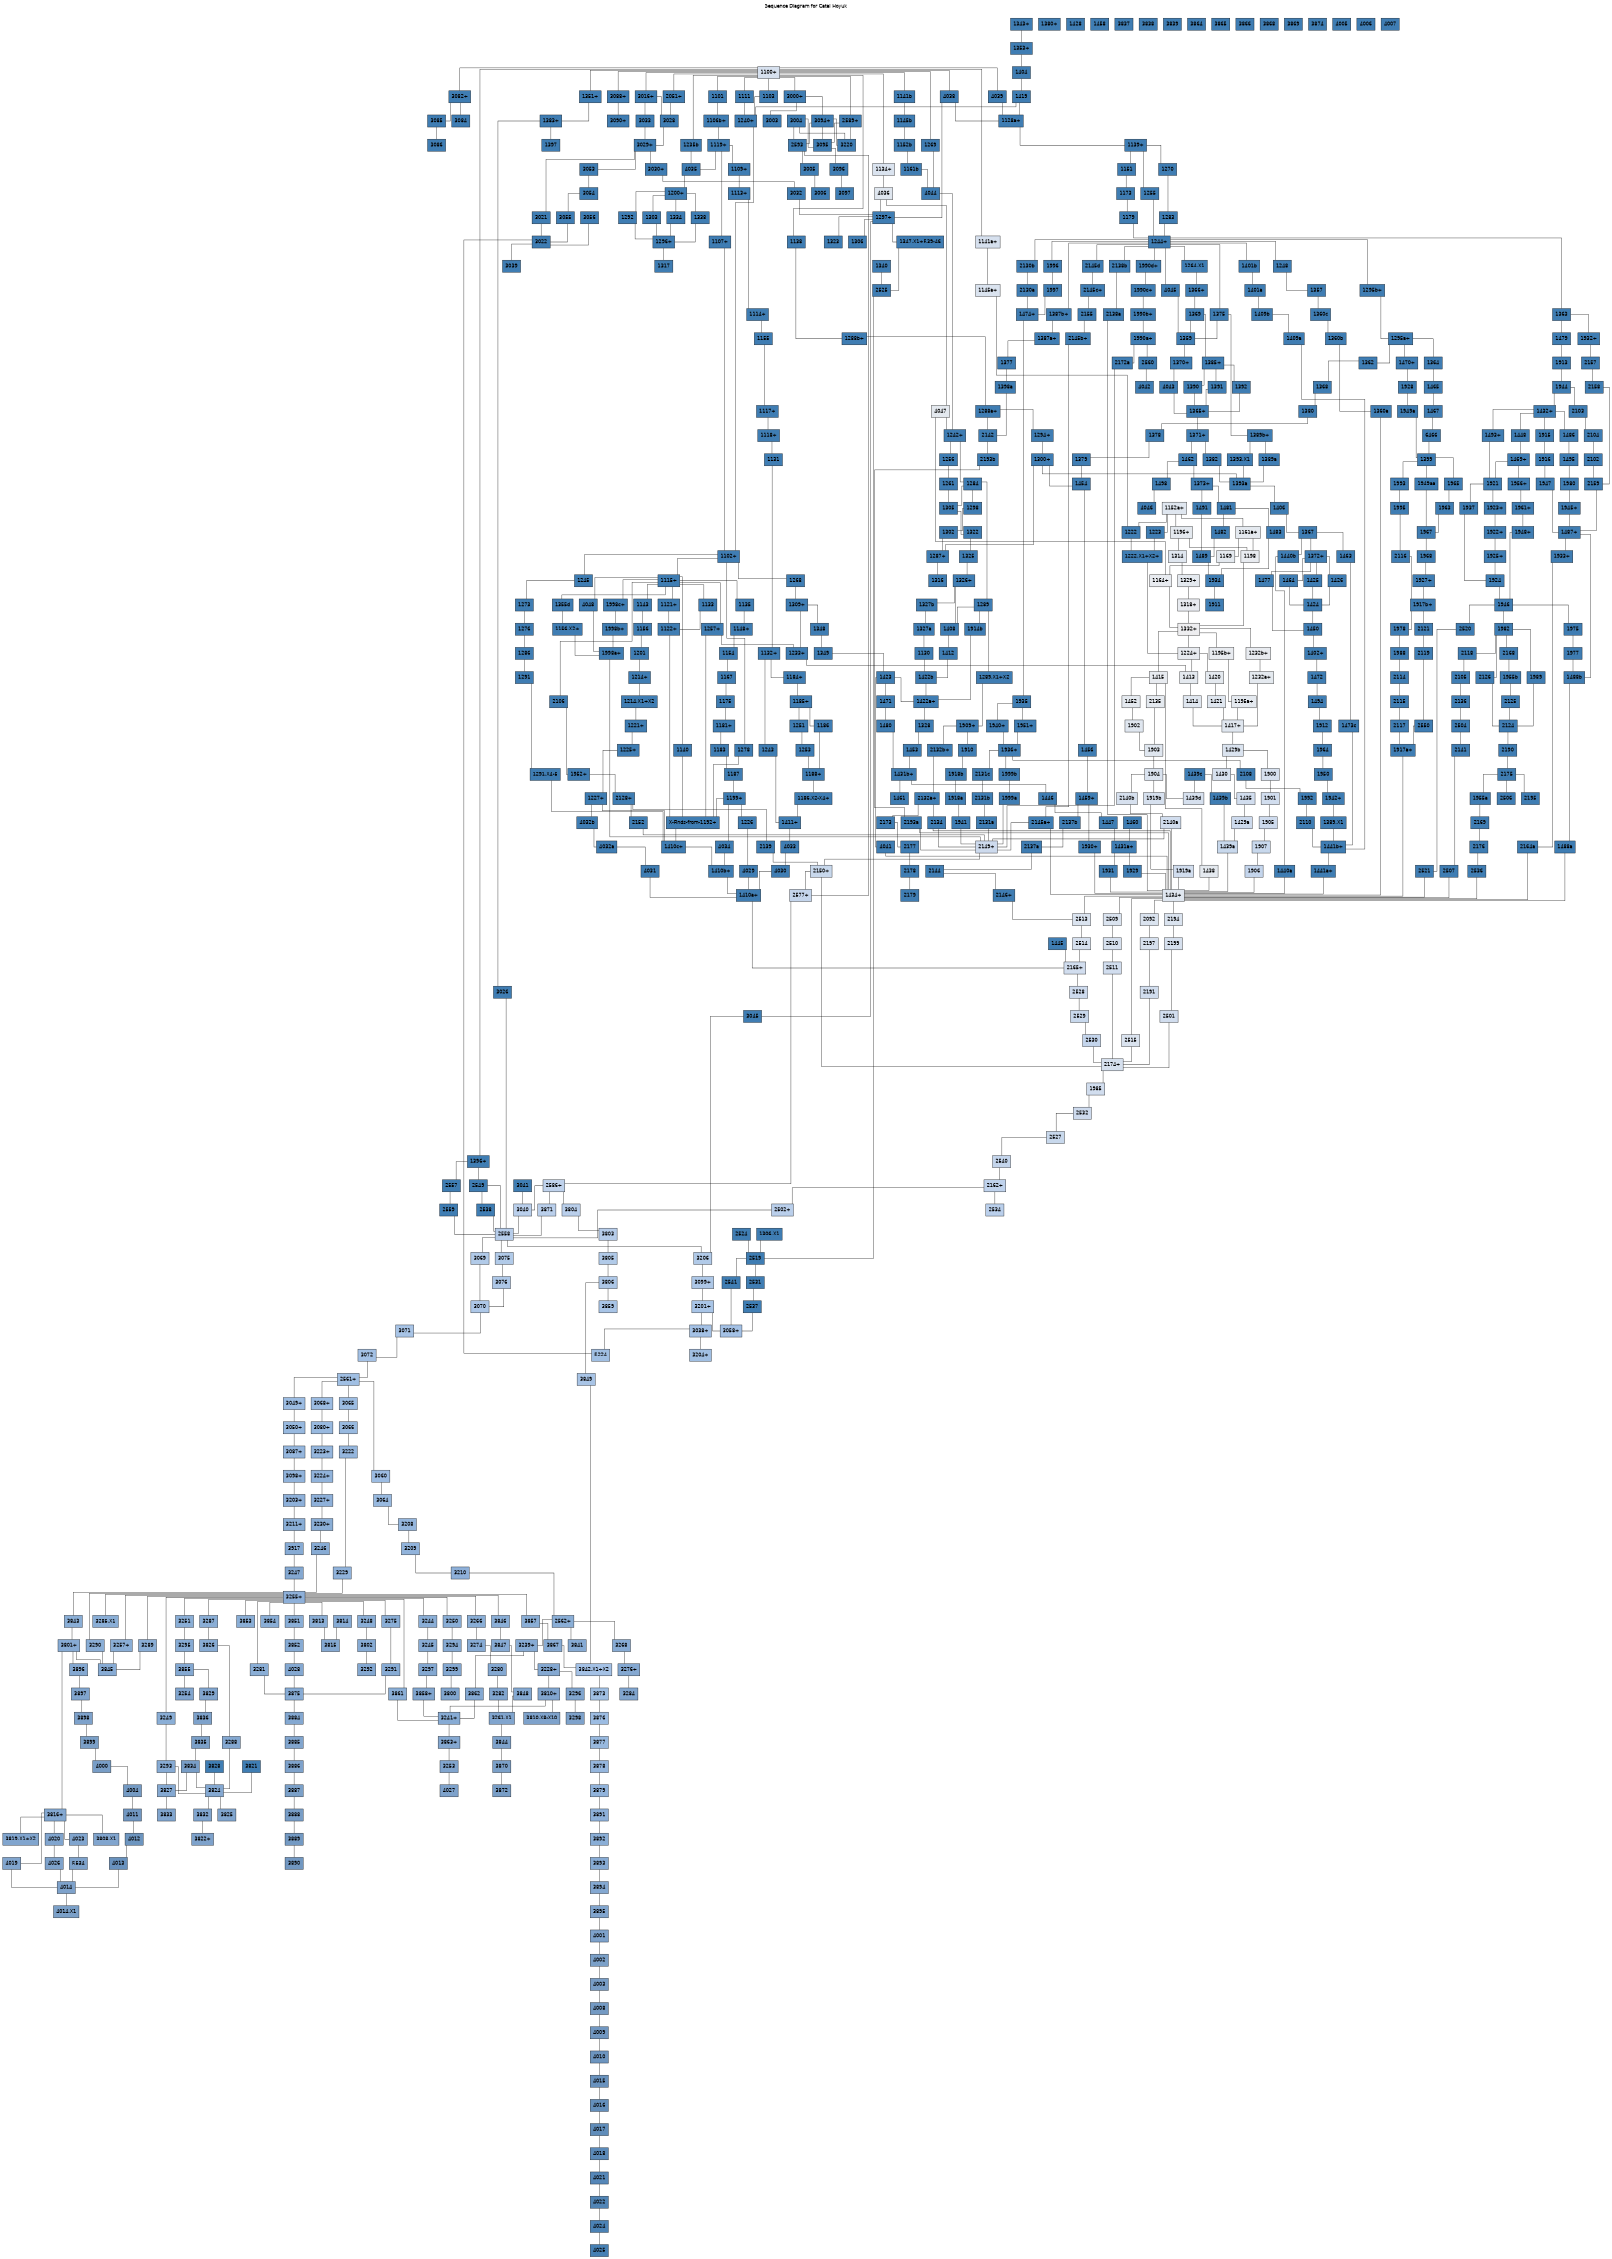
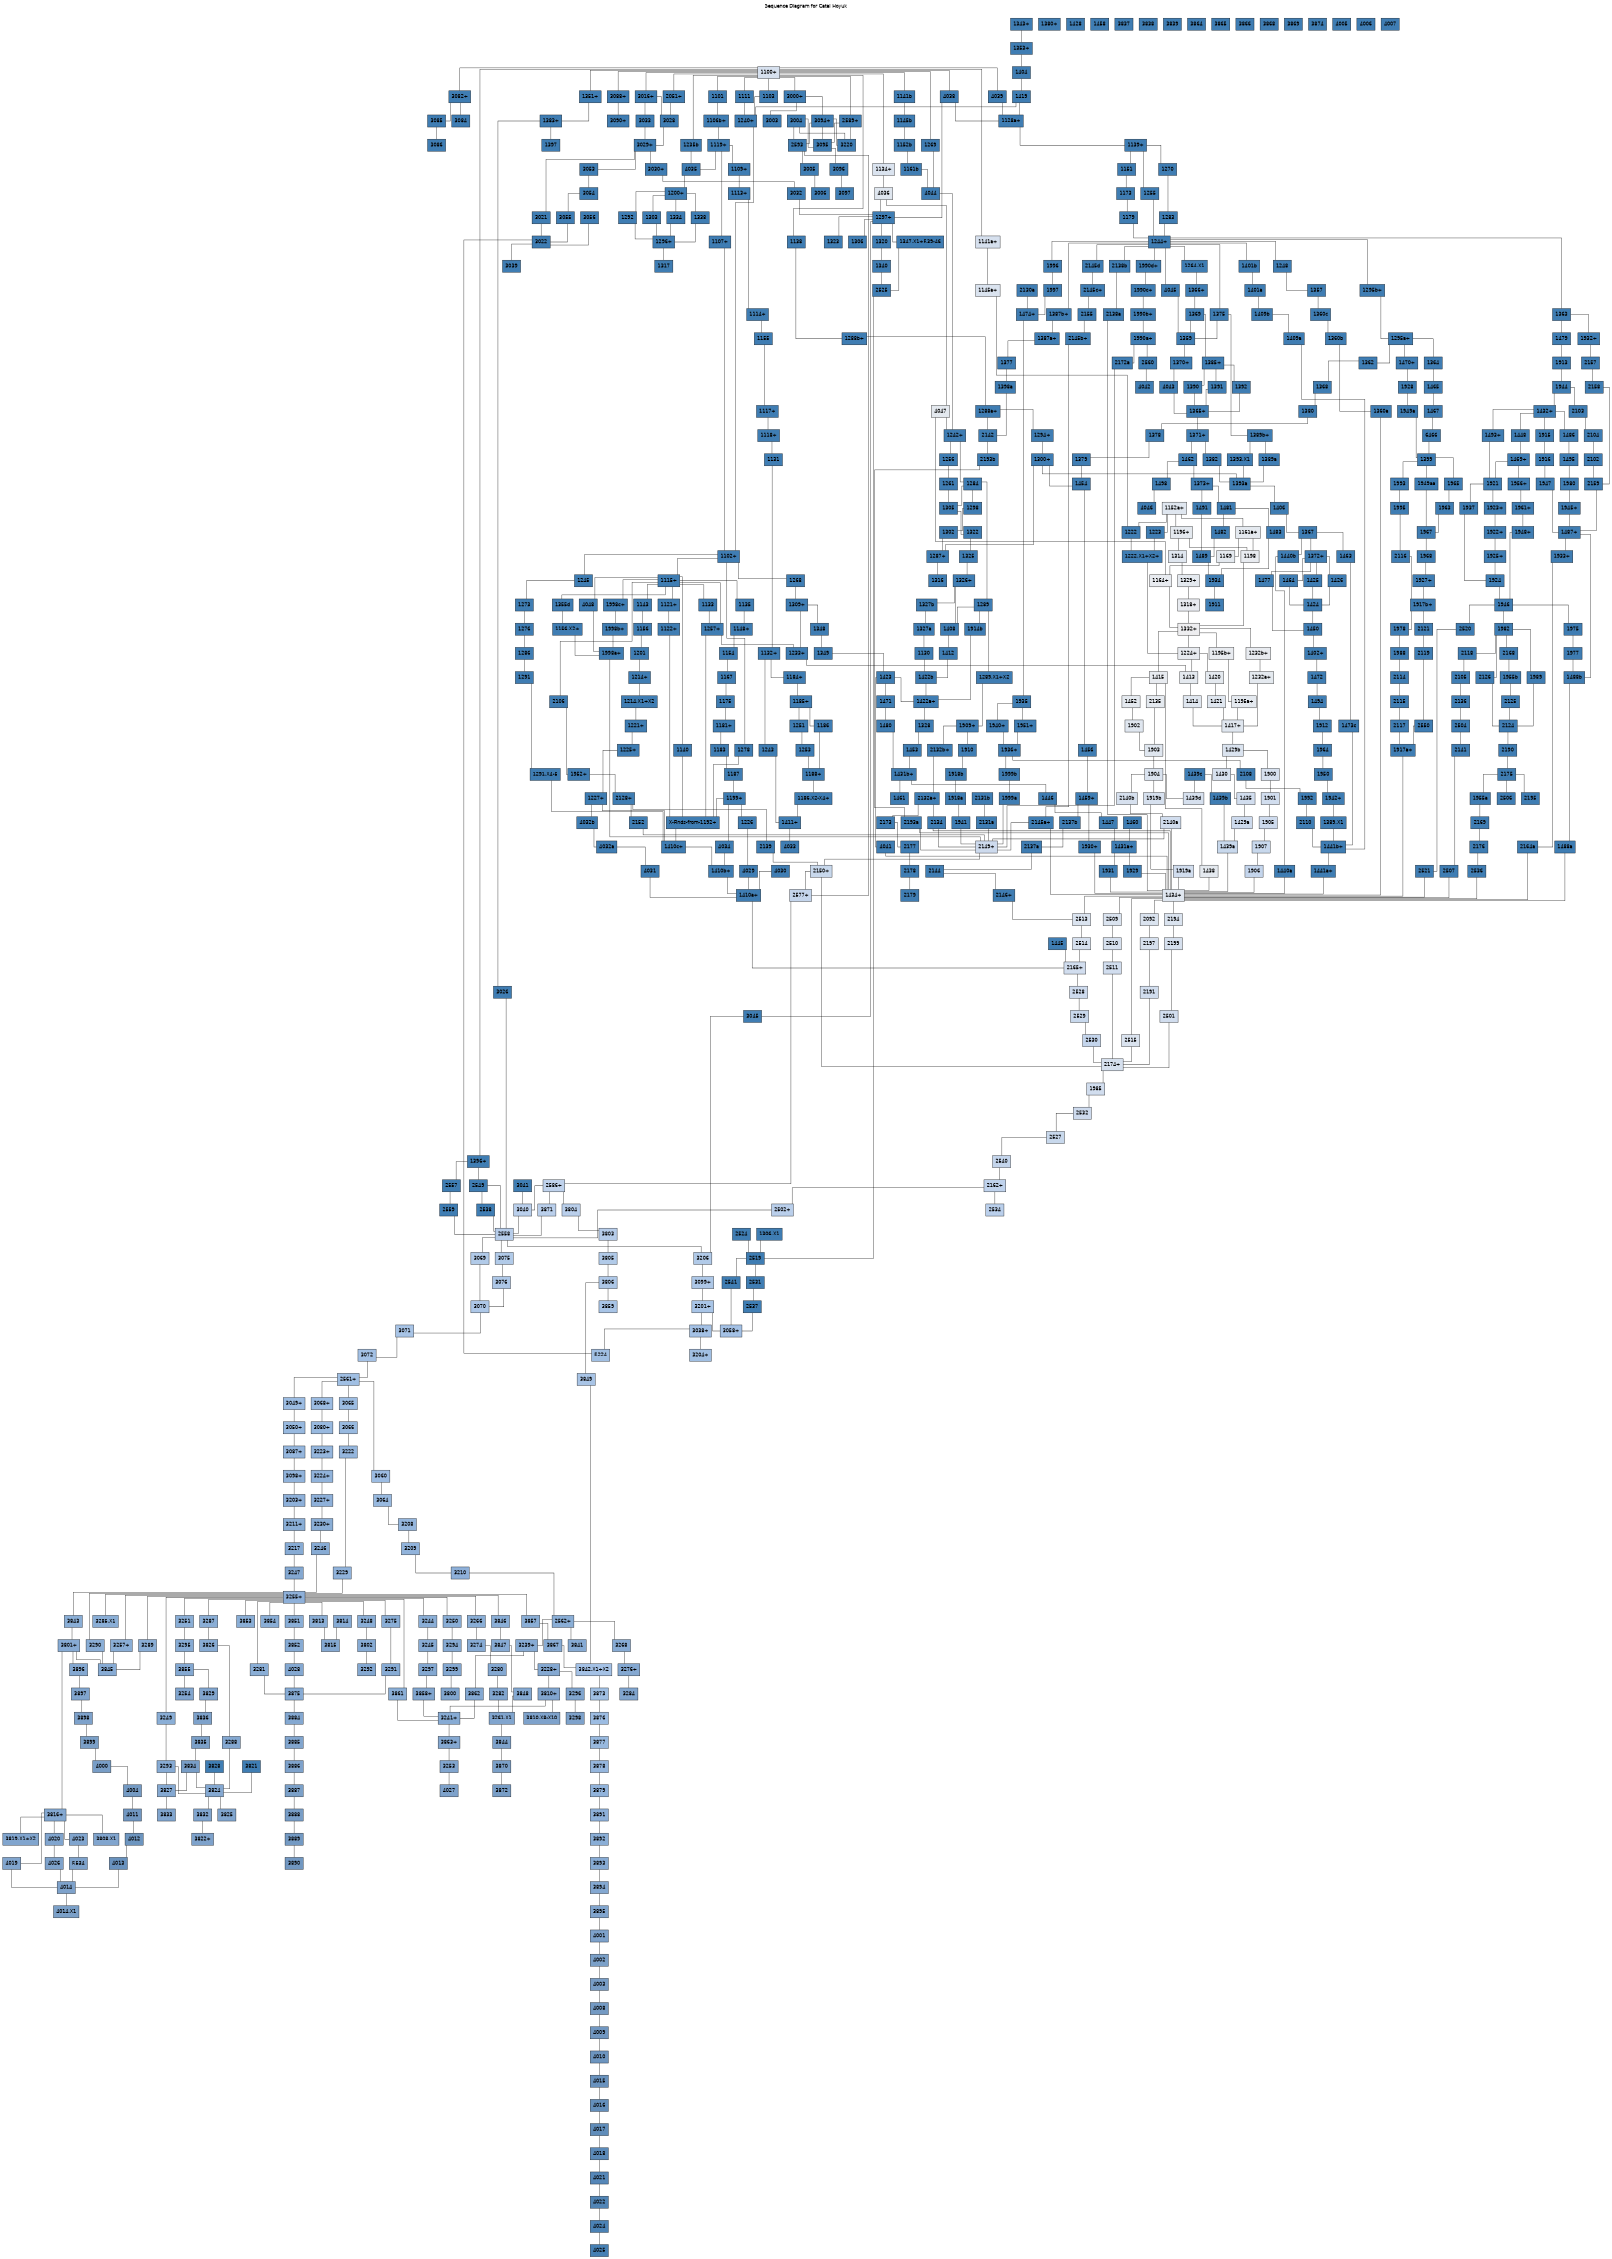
none -> (882, 242)
(1027, 266) -> none
(699, 629) -> (709, 617)
(982, 774) -> none
(785, 859) -> none
(294, 1549) -> (294, 1549)
